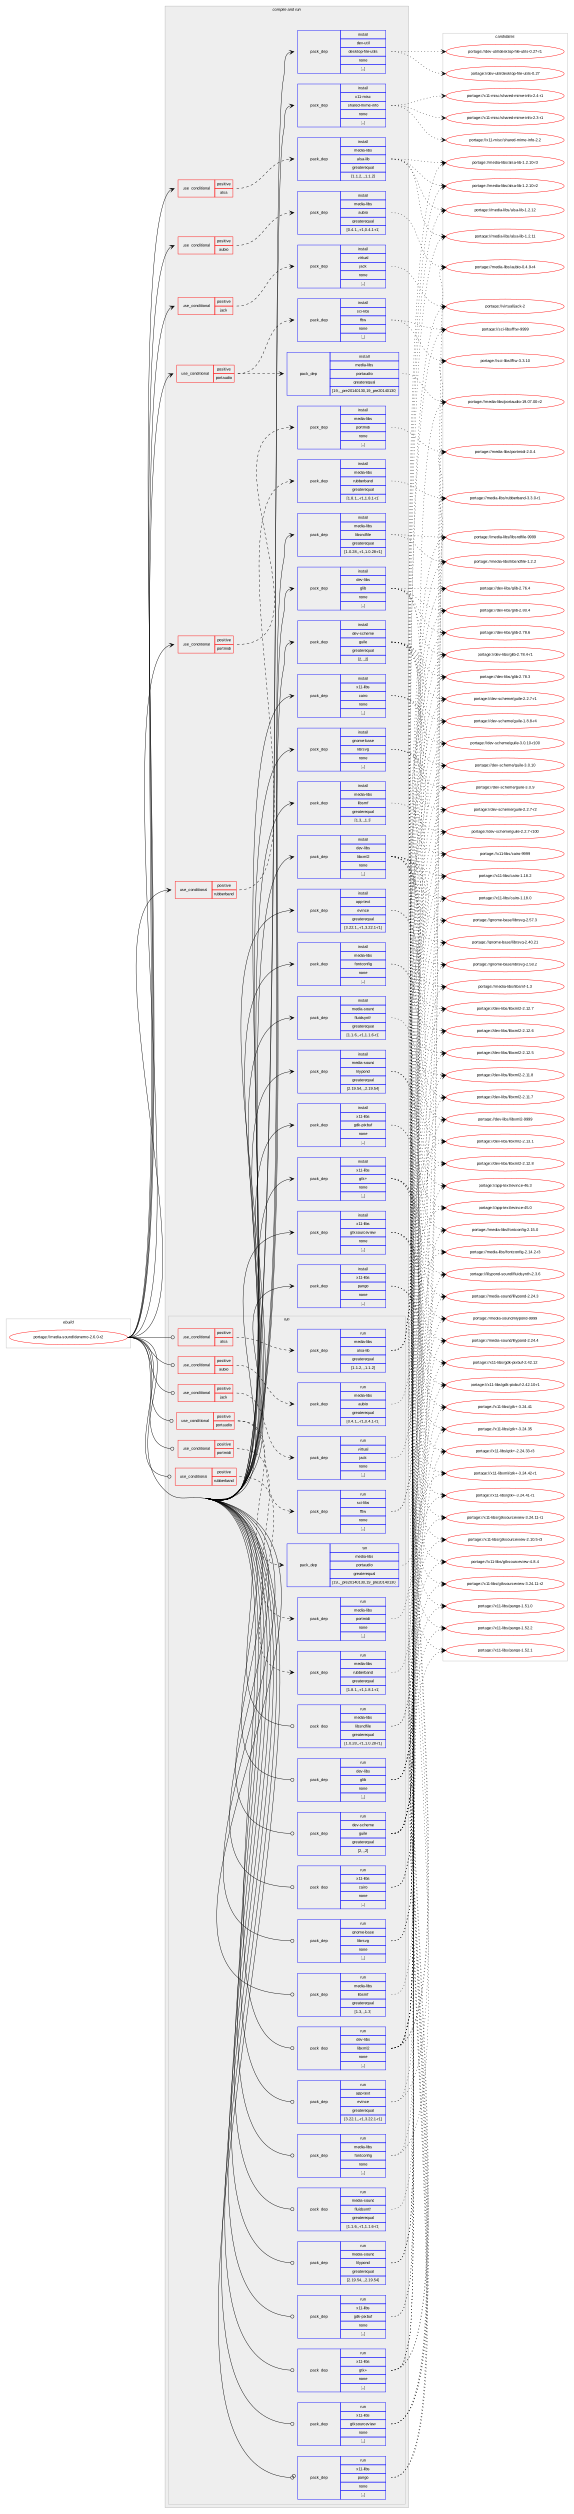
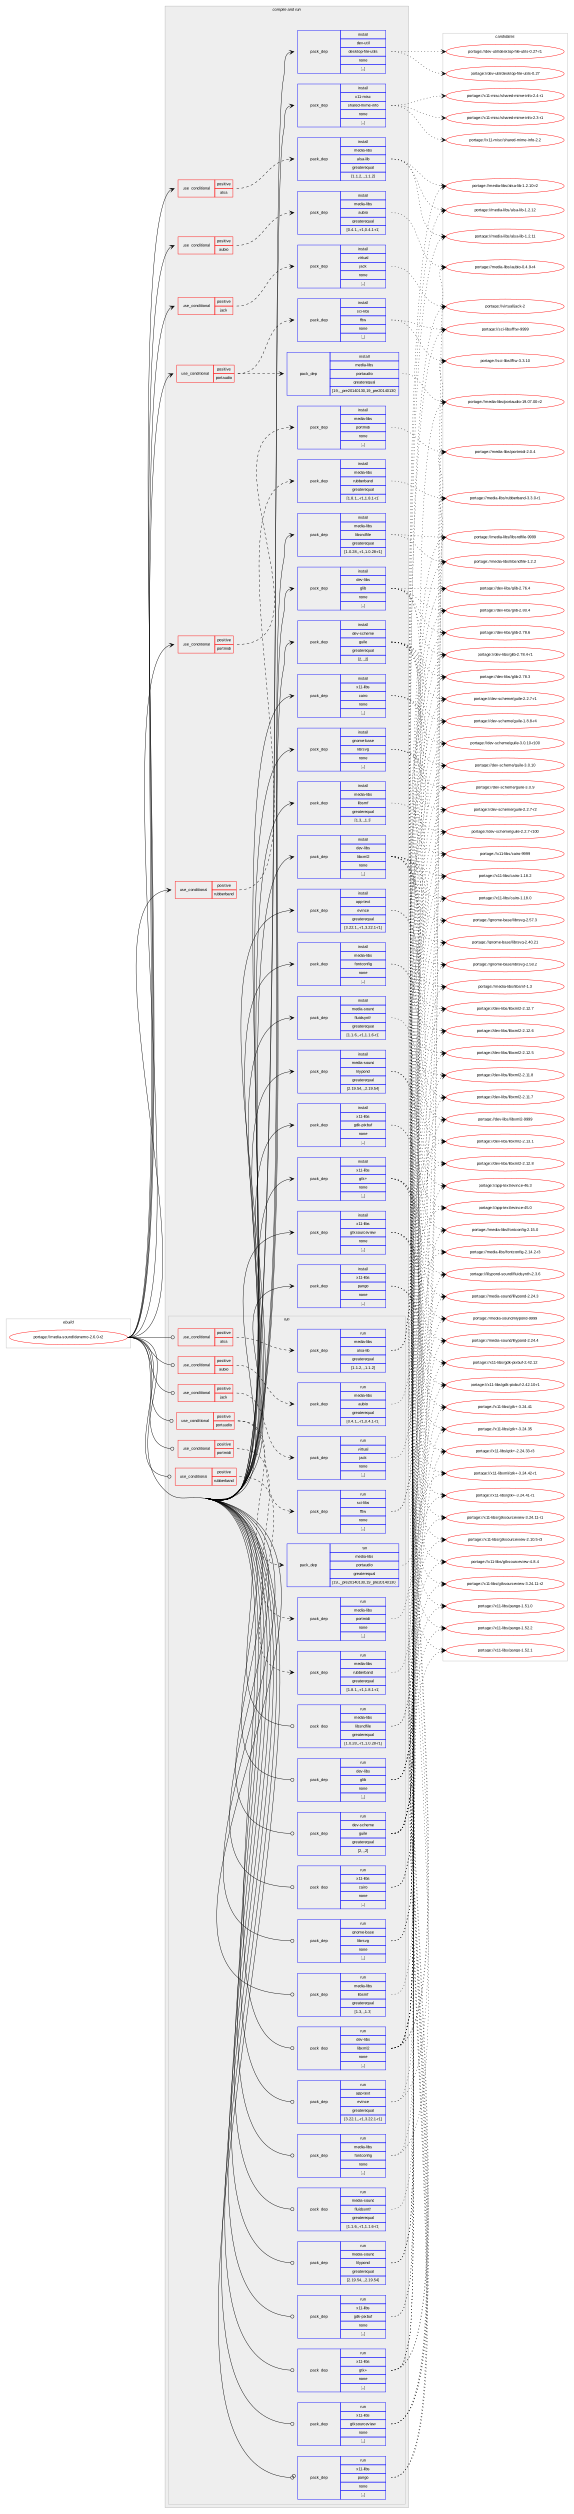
(505, 163) -> none
